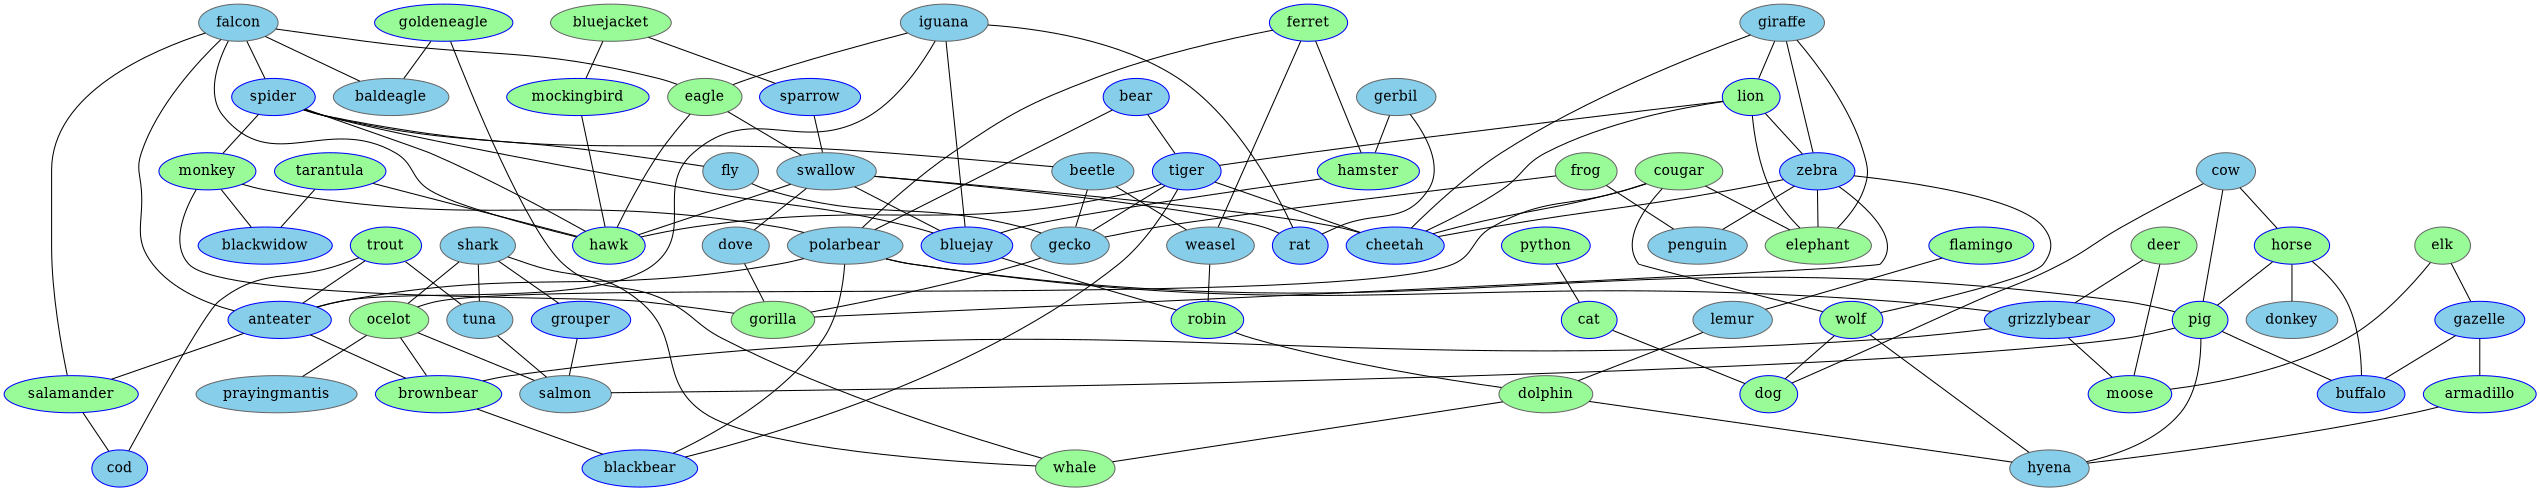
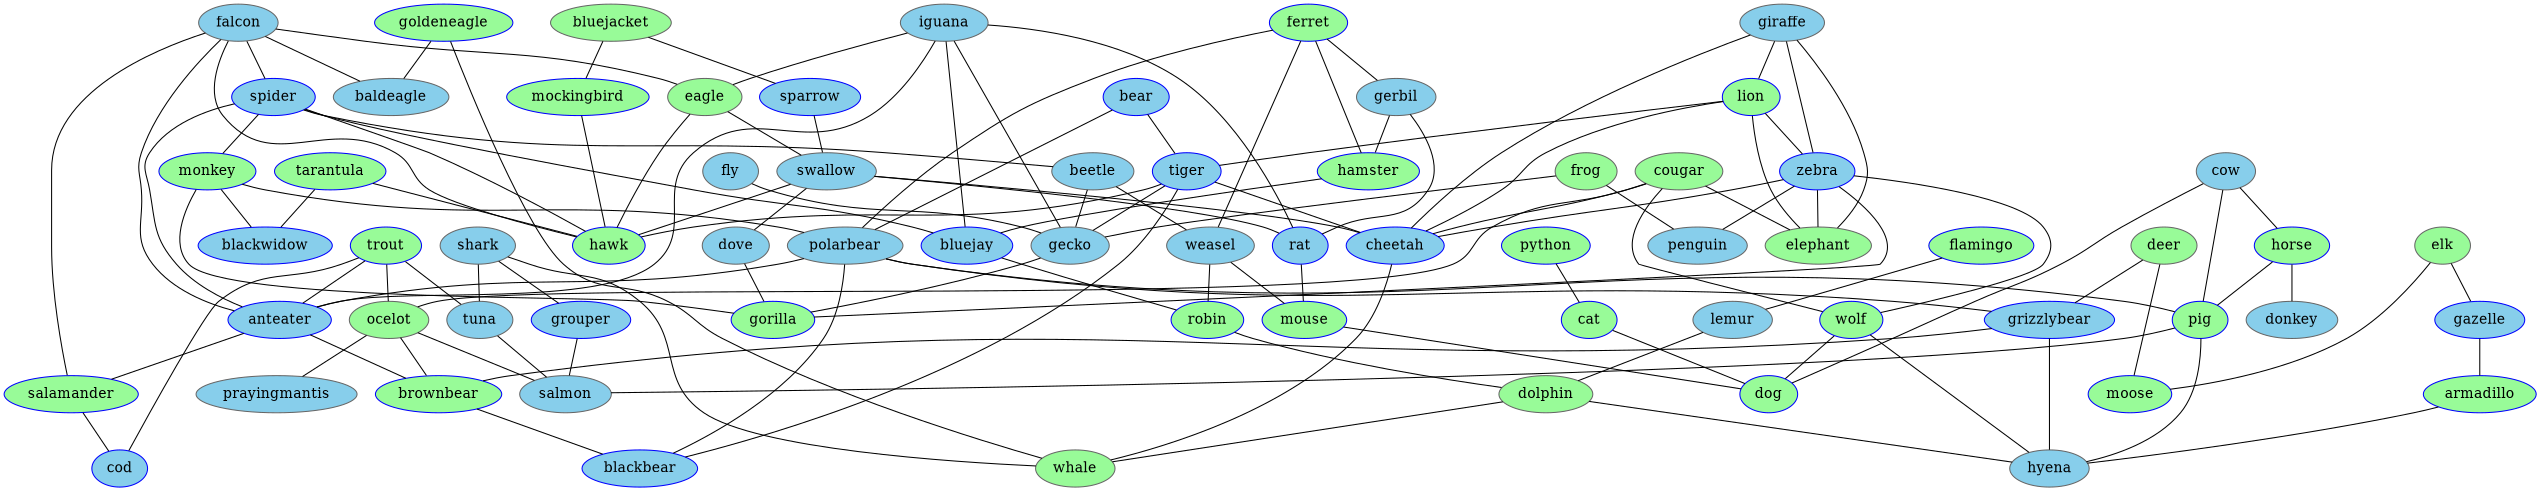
none -> (1352, 60)
none -> (1007, 134)
(604, 152) -> (151, 200)
(880, 200) -> none
(439, 279) -> (388, 283)
(773, 320) -> (773, 320)
none -> (1304, 320)
(2090, 358) -> (2049, 394)
(2361, 394) -> none
none -> (1278, 396)
